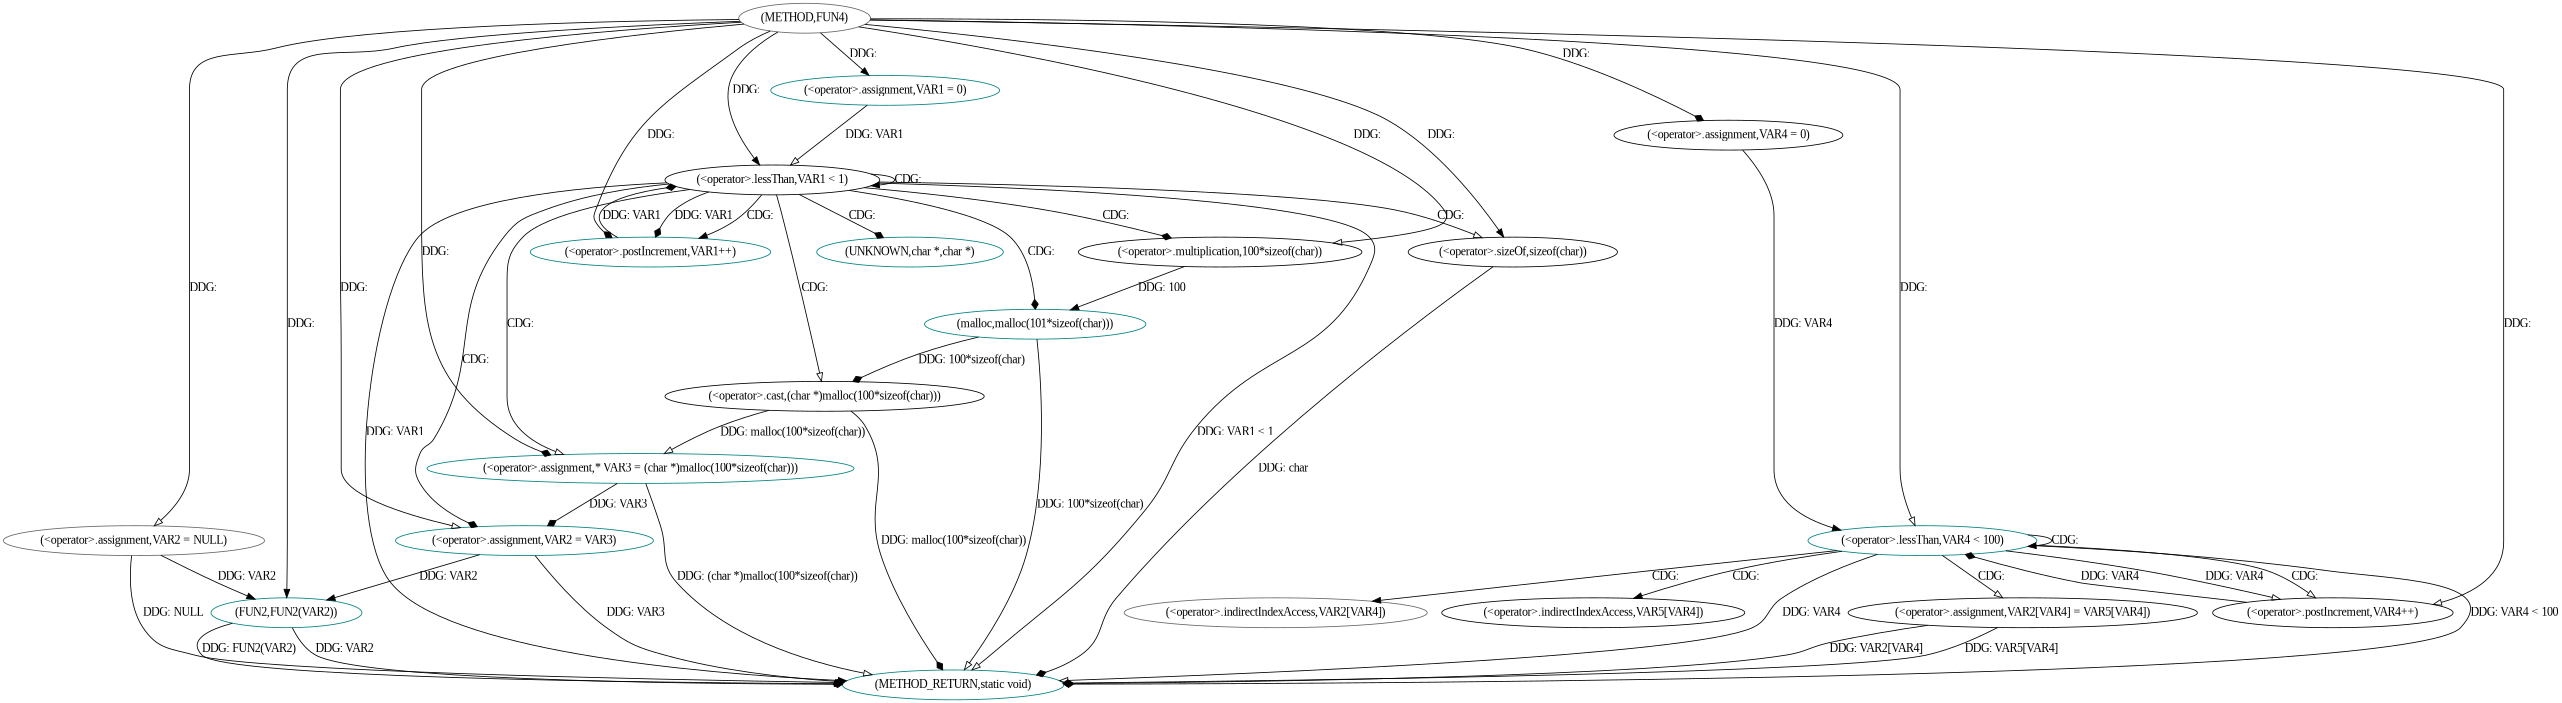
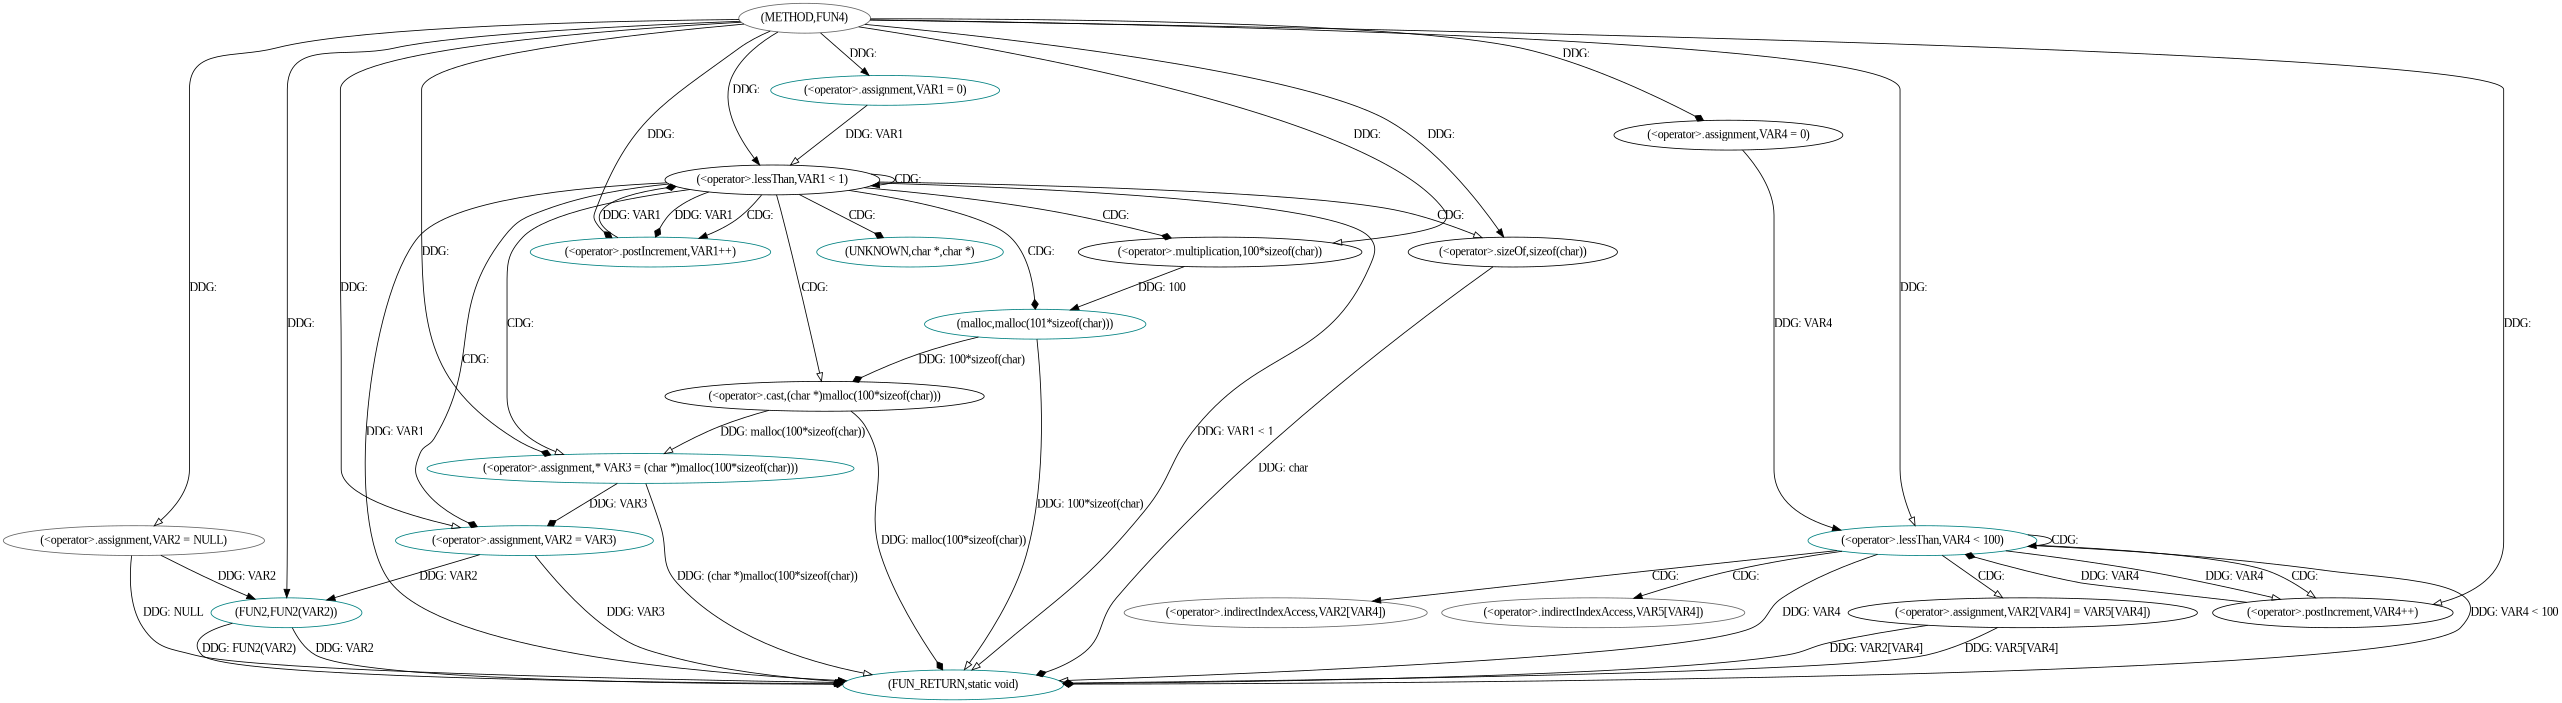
(1593, 613) -> (1593, 613)
(953, 685) -> (953, 685)
